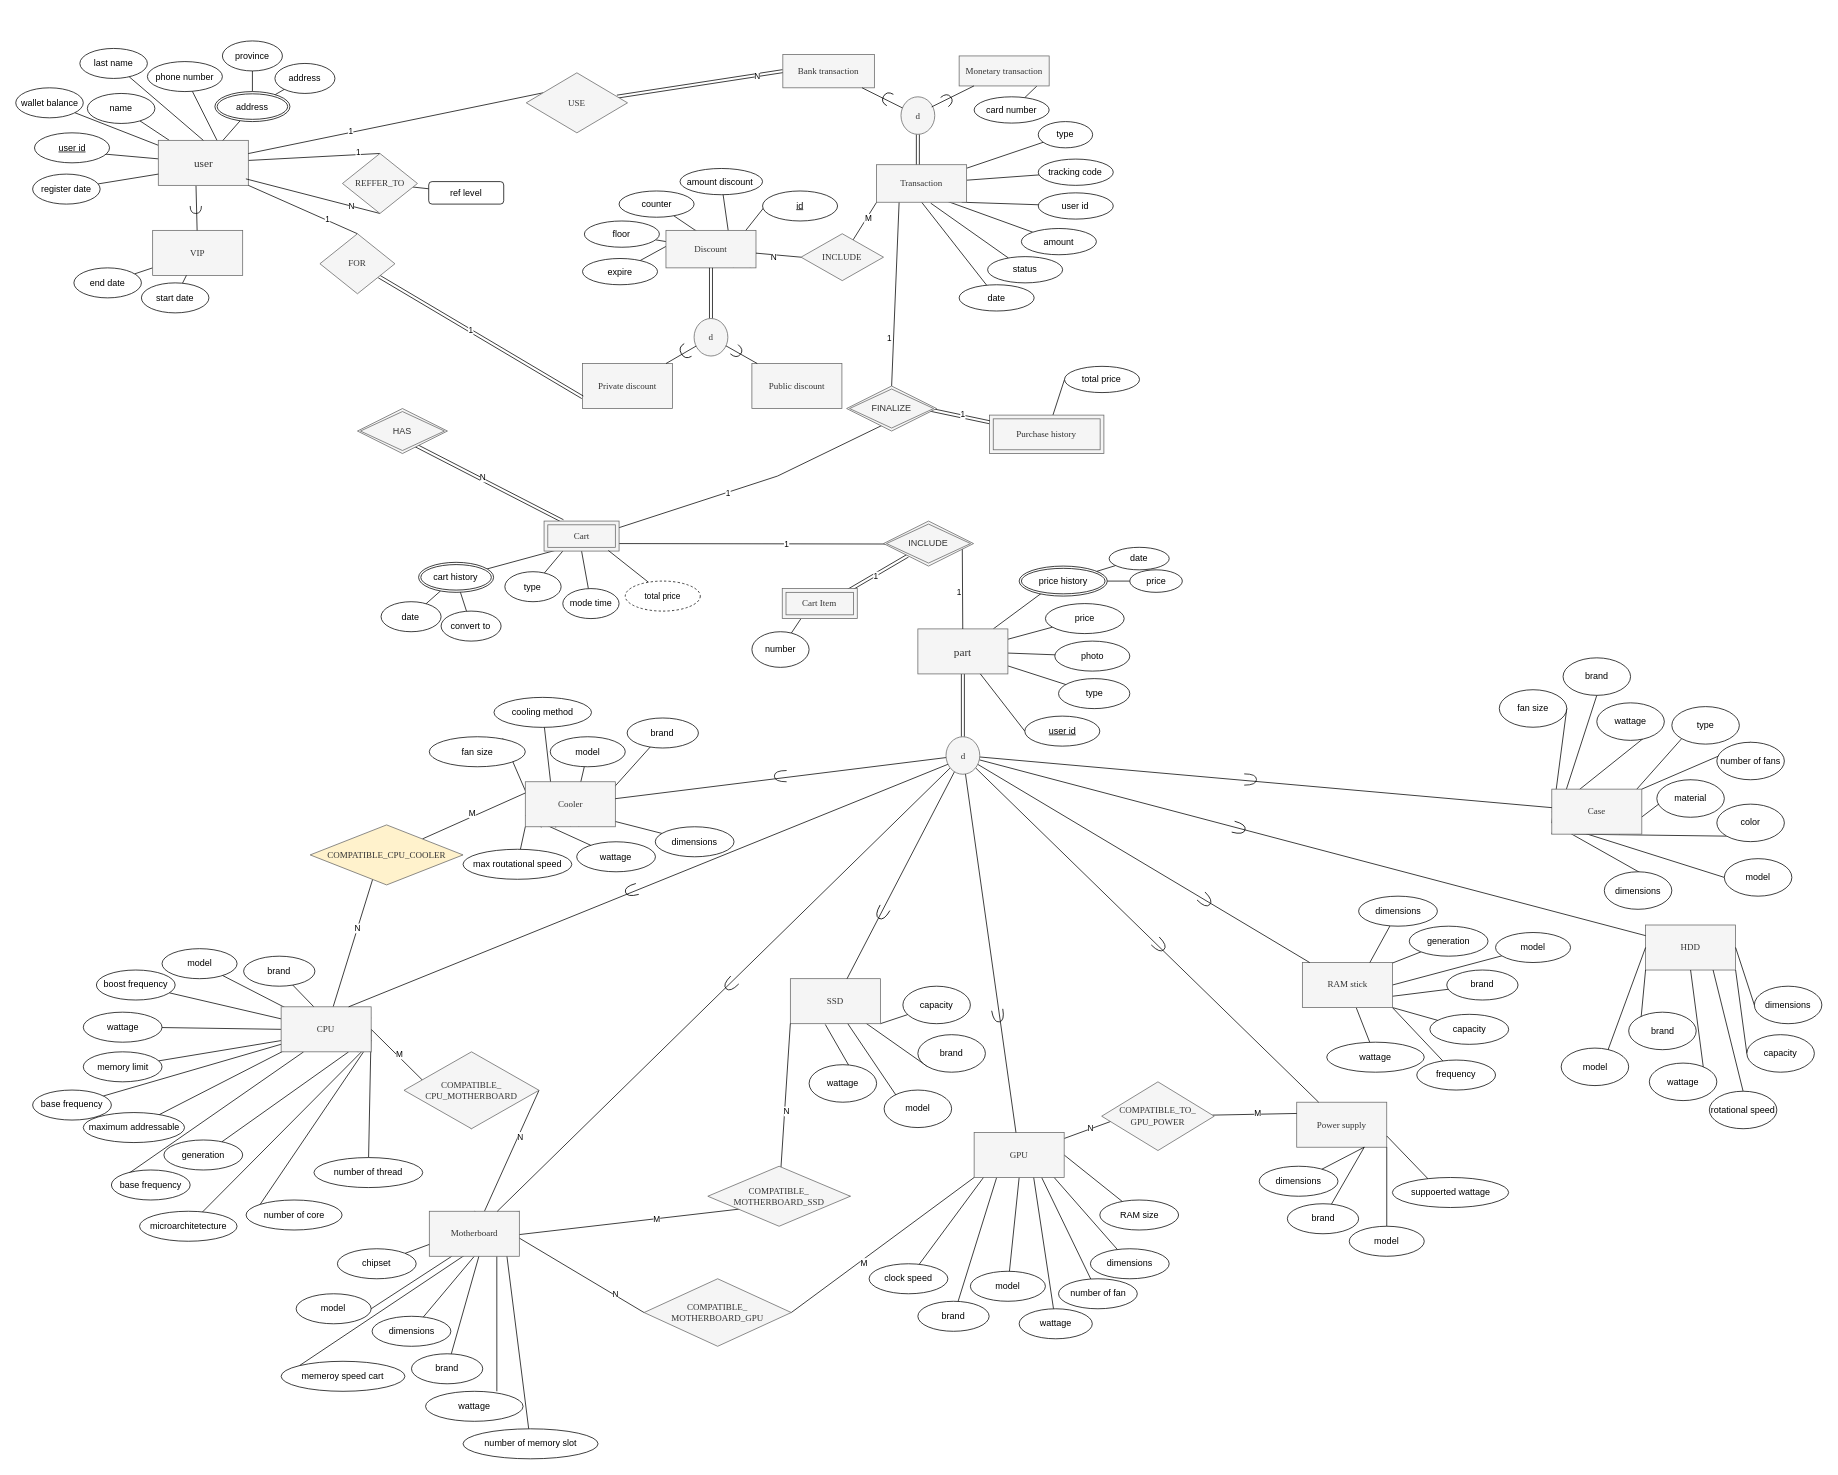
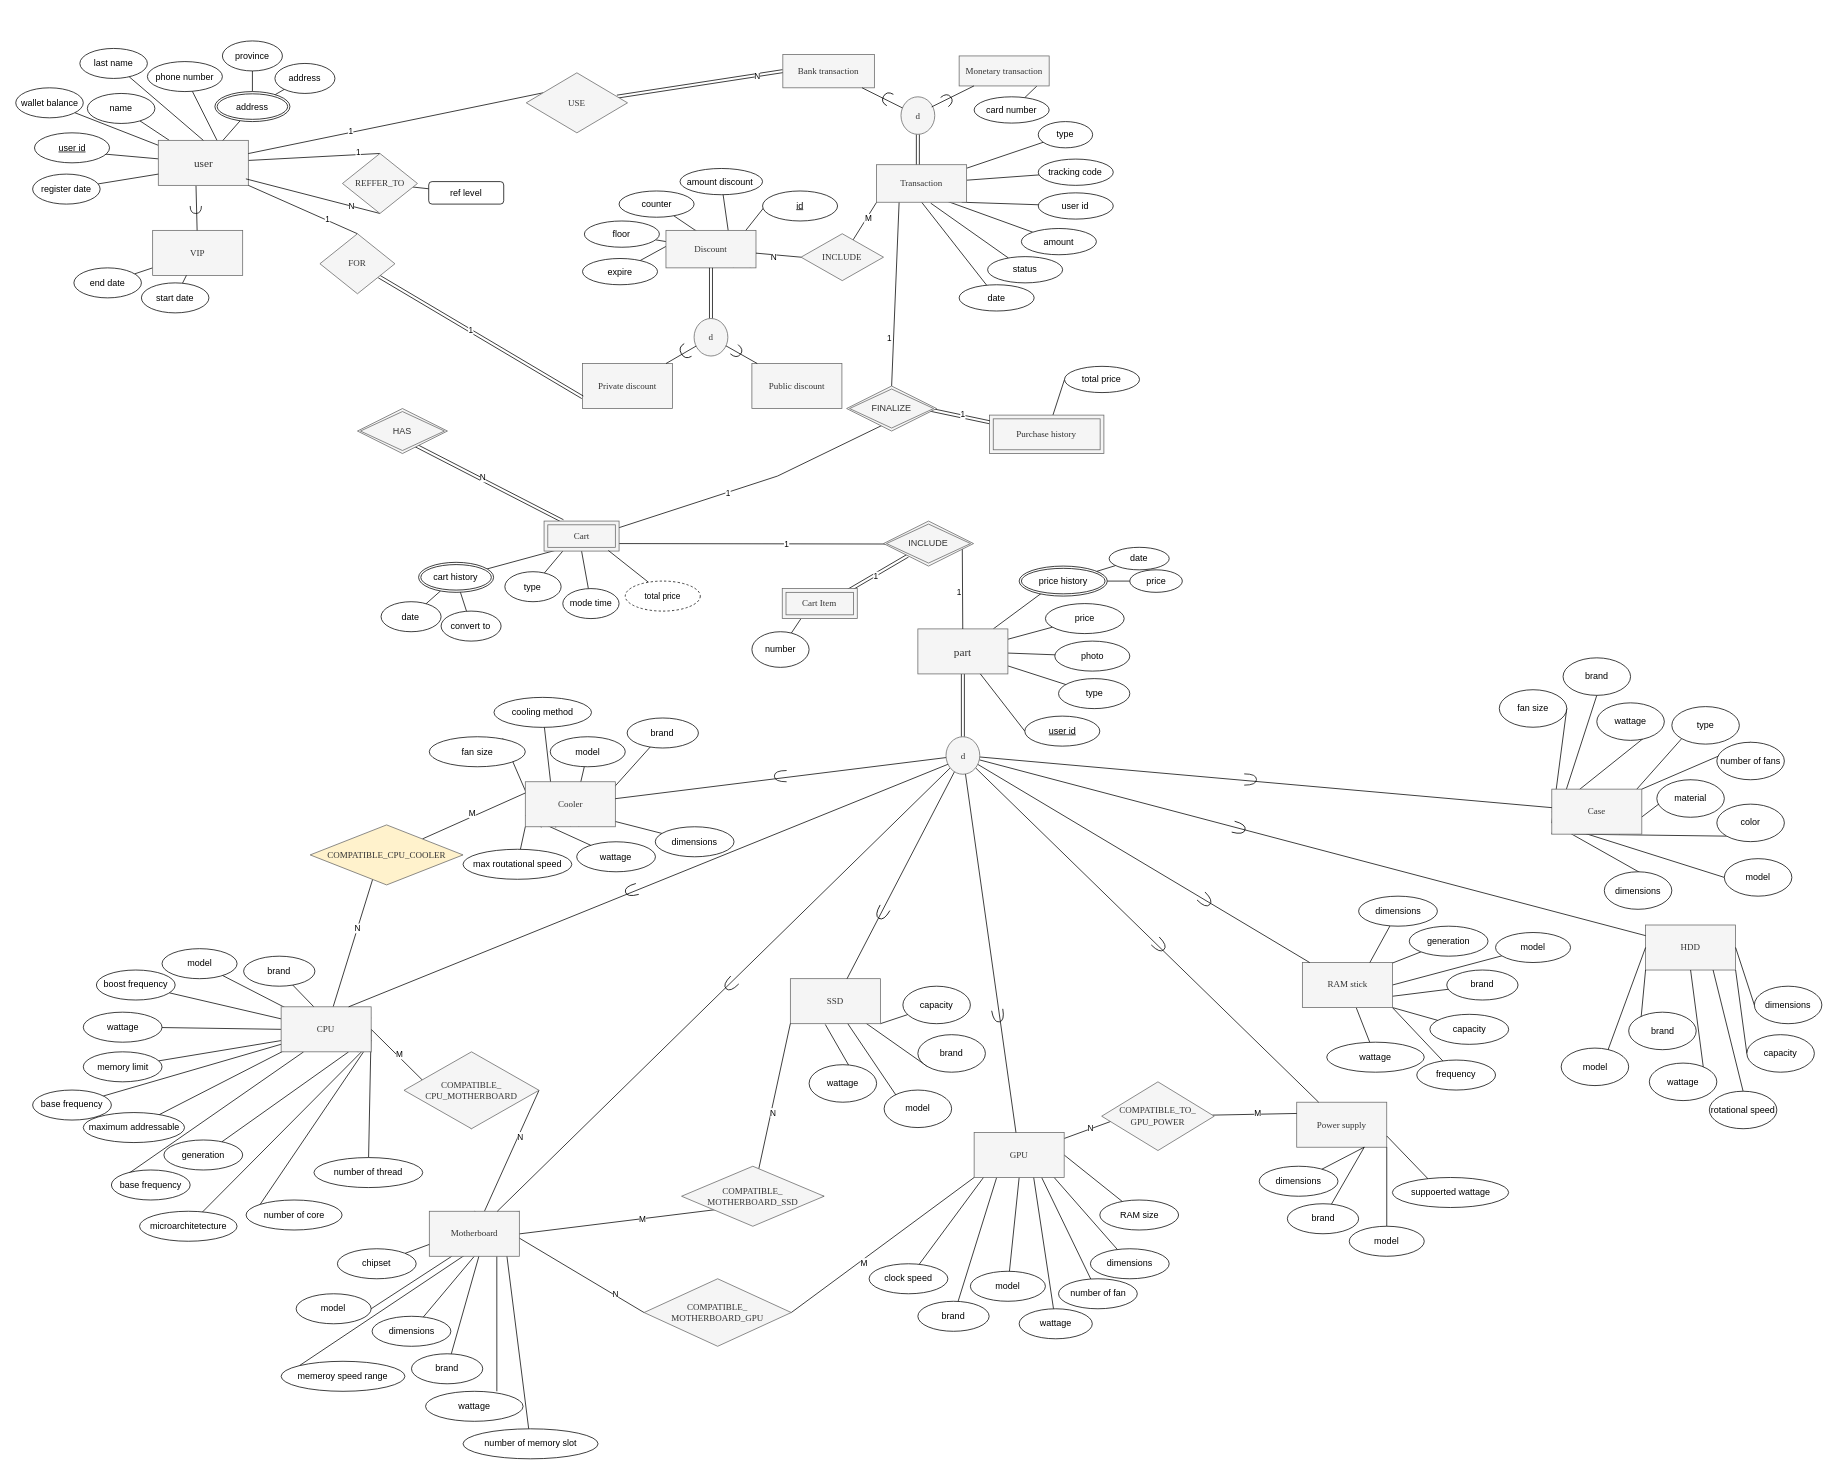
(779, 1196) -> (753, 1196)
(343, 1376) -> (343, 1376)
